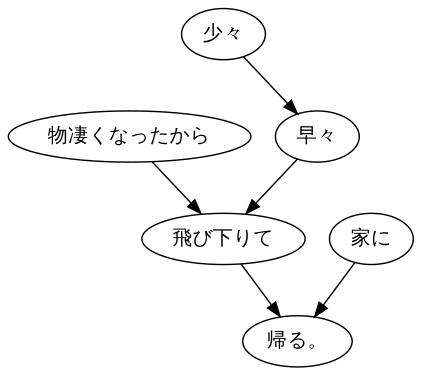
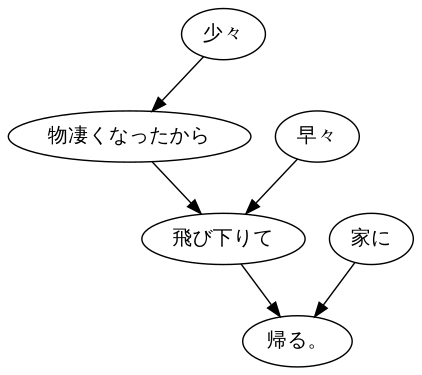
(265, 80) -> (183, 79)
